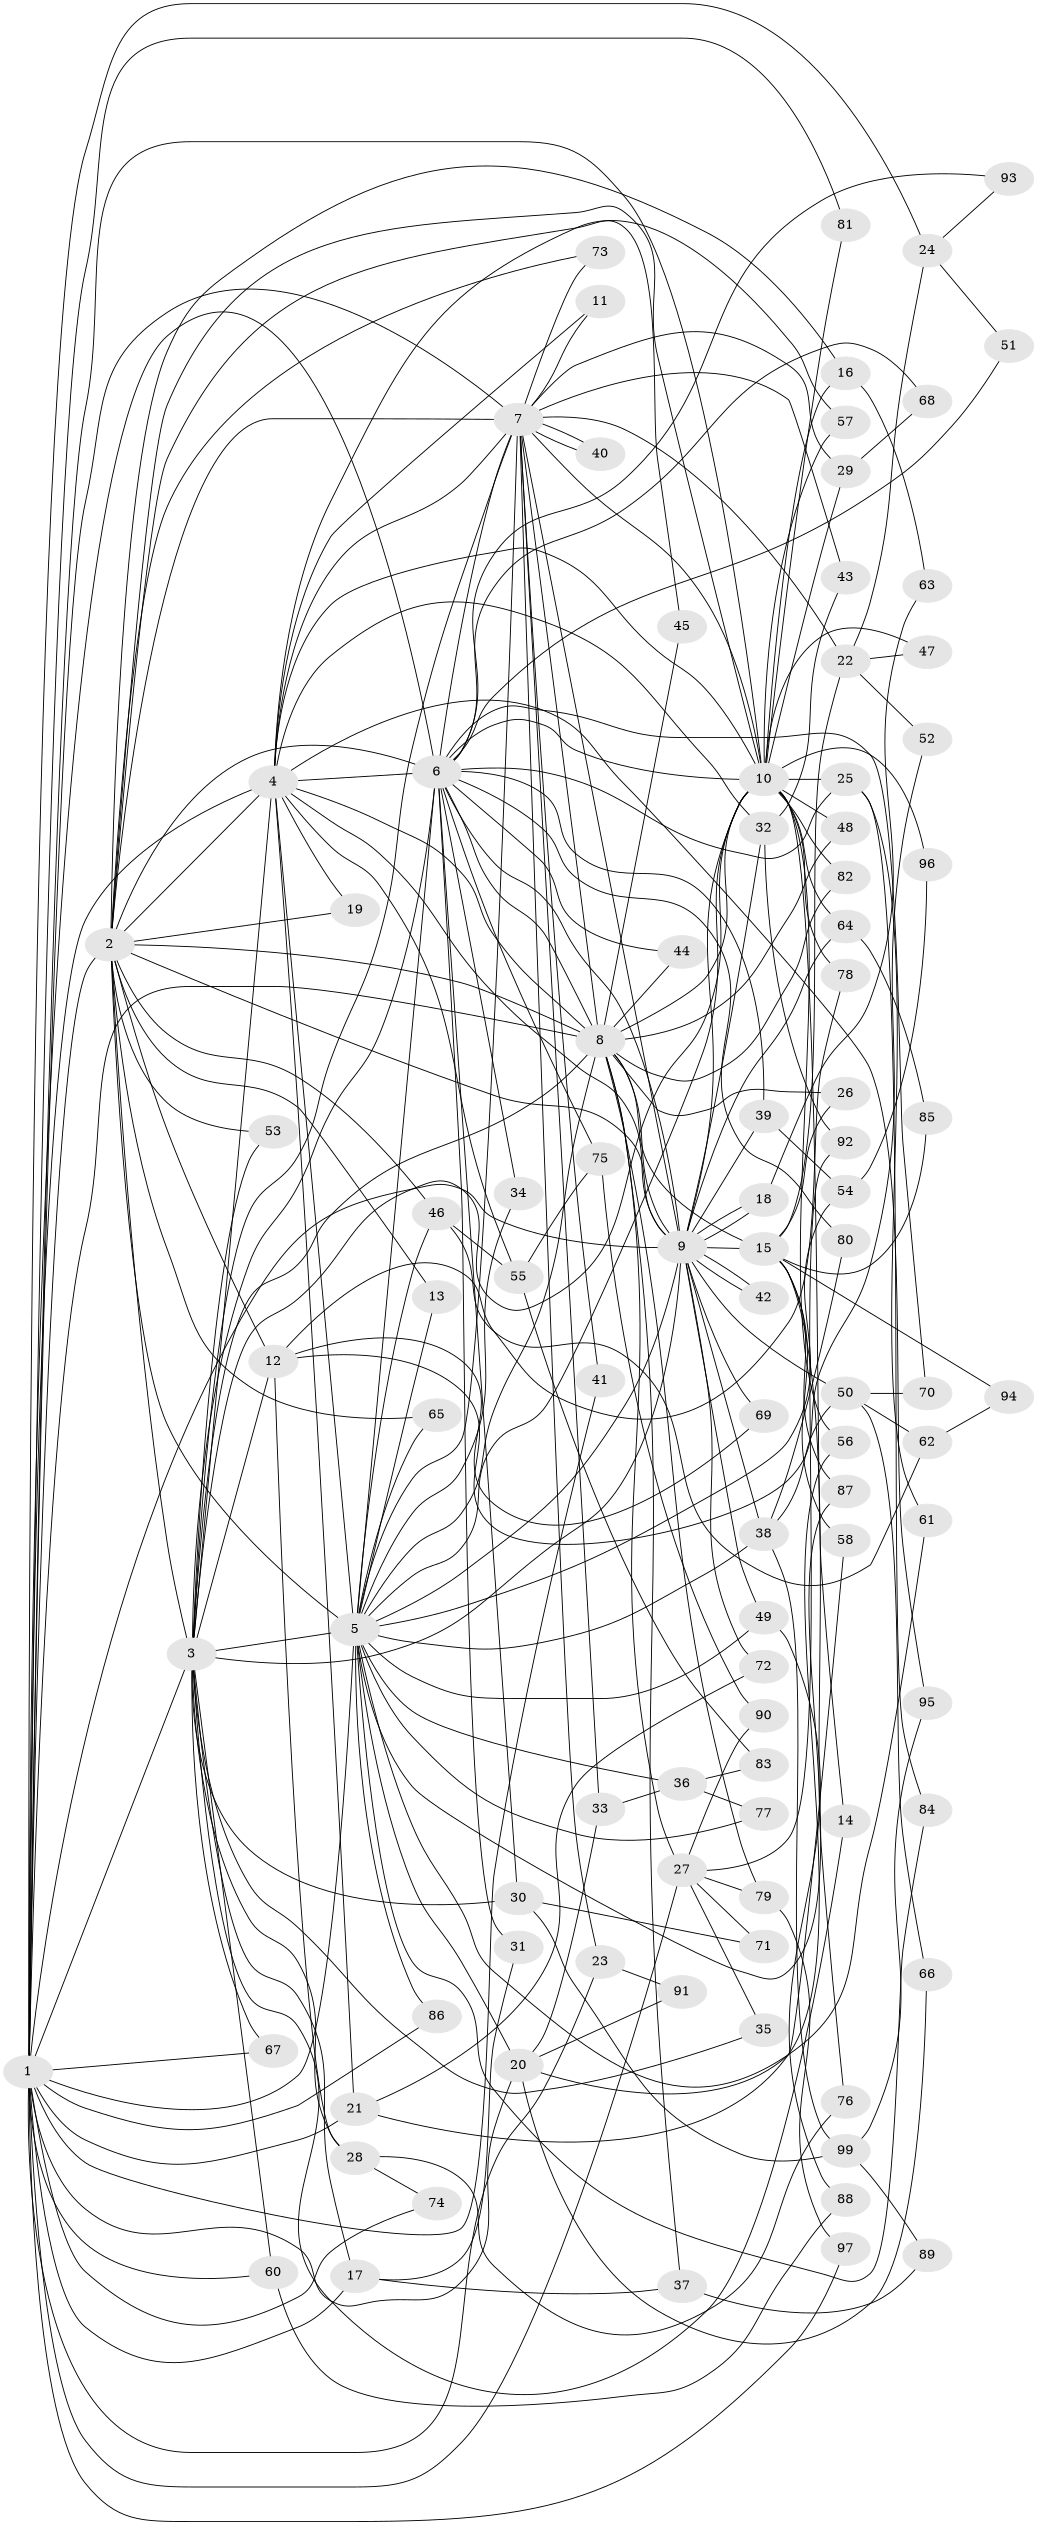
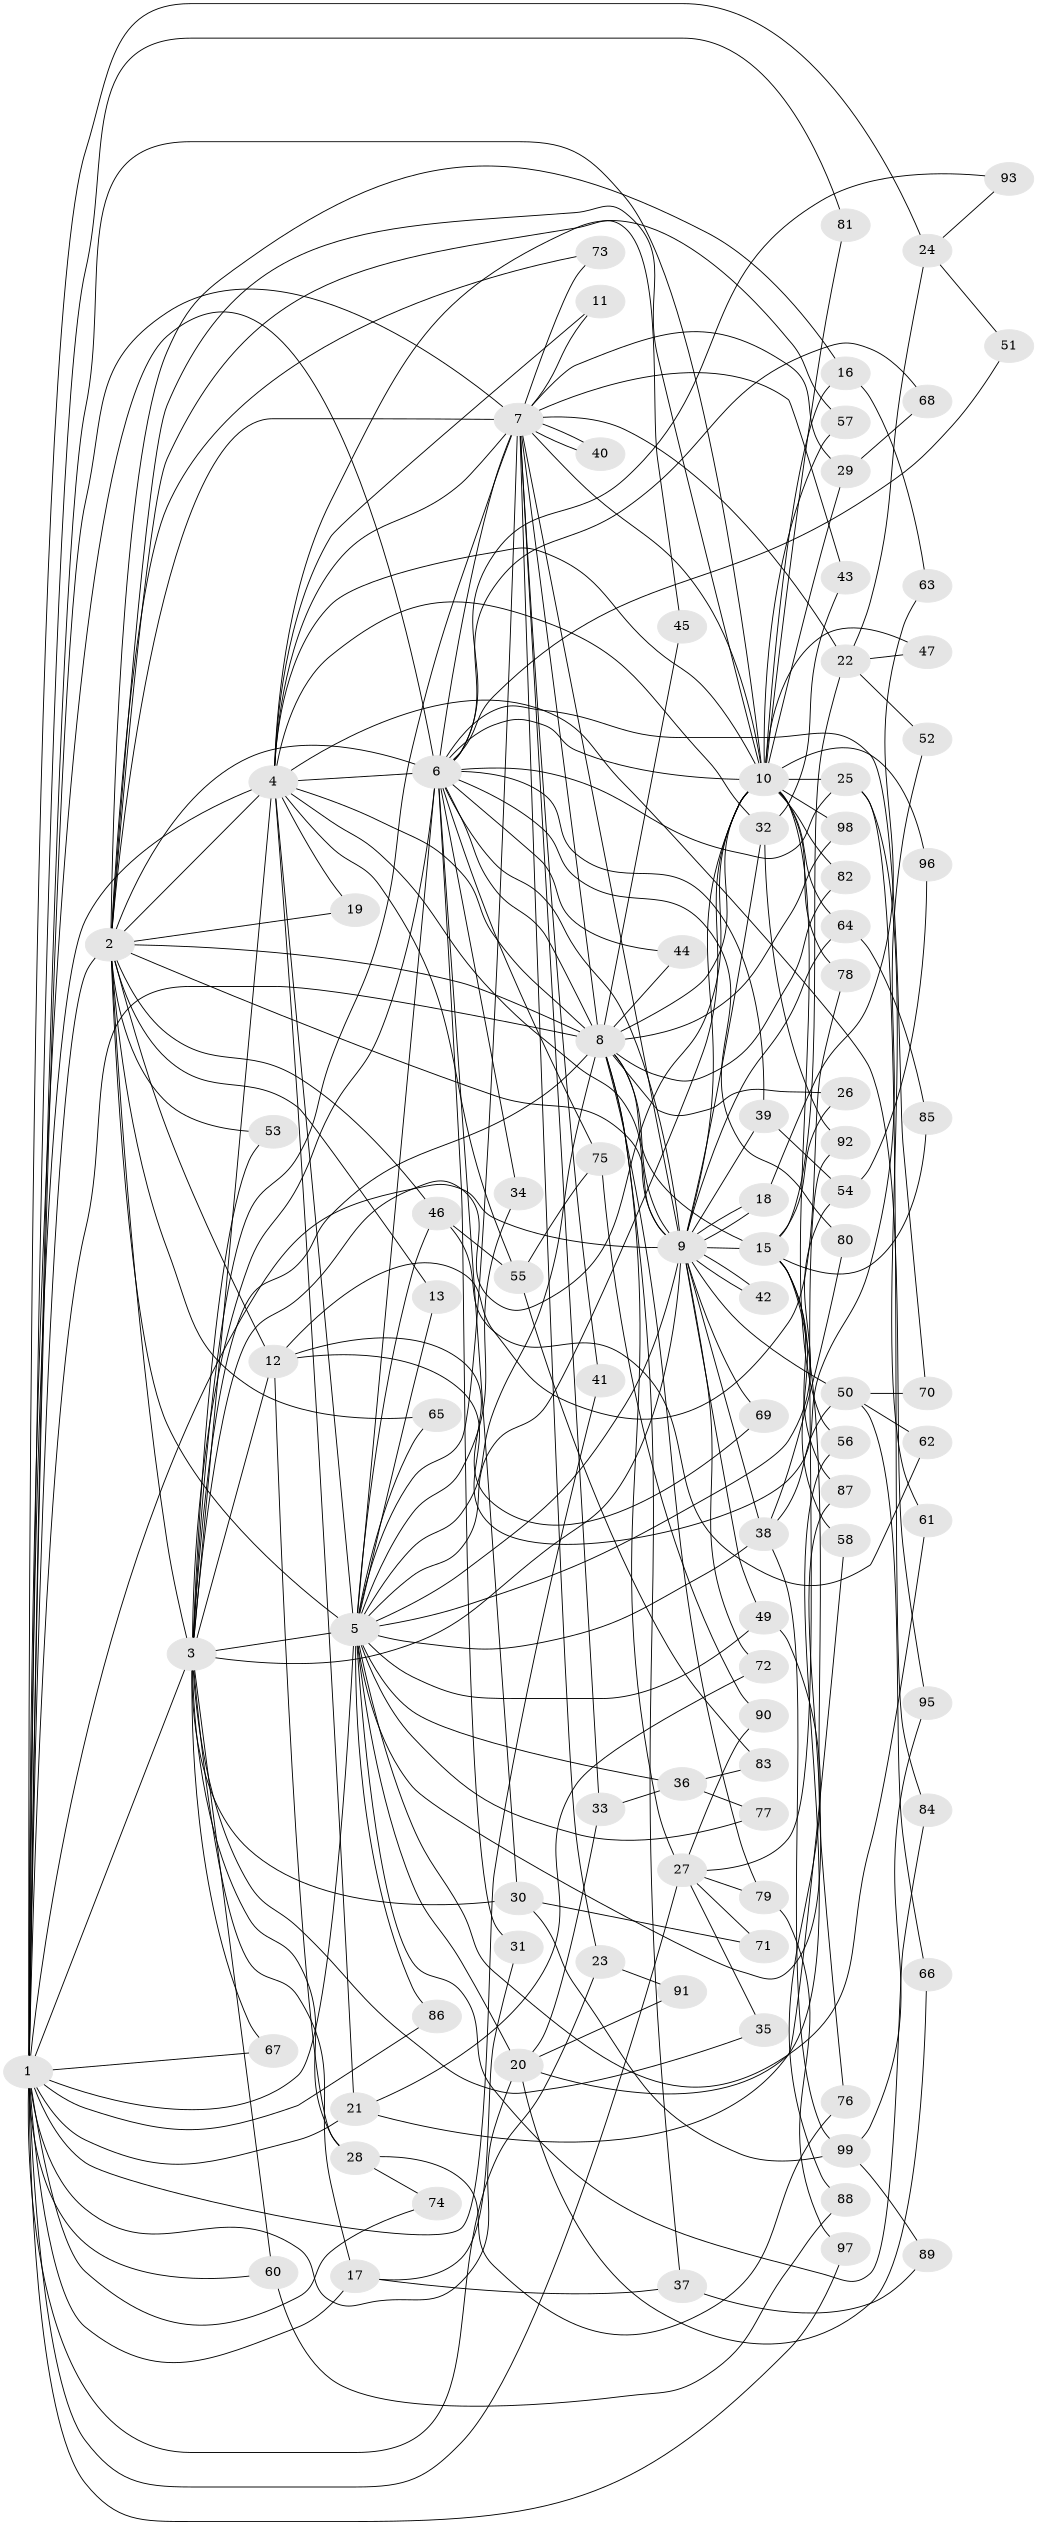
(846, 828) -> (846, 828)
(1009, 1397) -> none
(846, 1821) -> none
